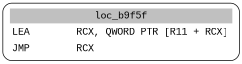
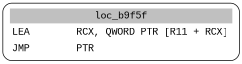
(53, 48) -> (53, 48)
